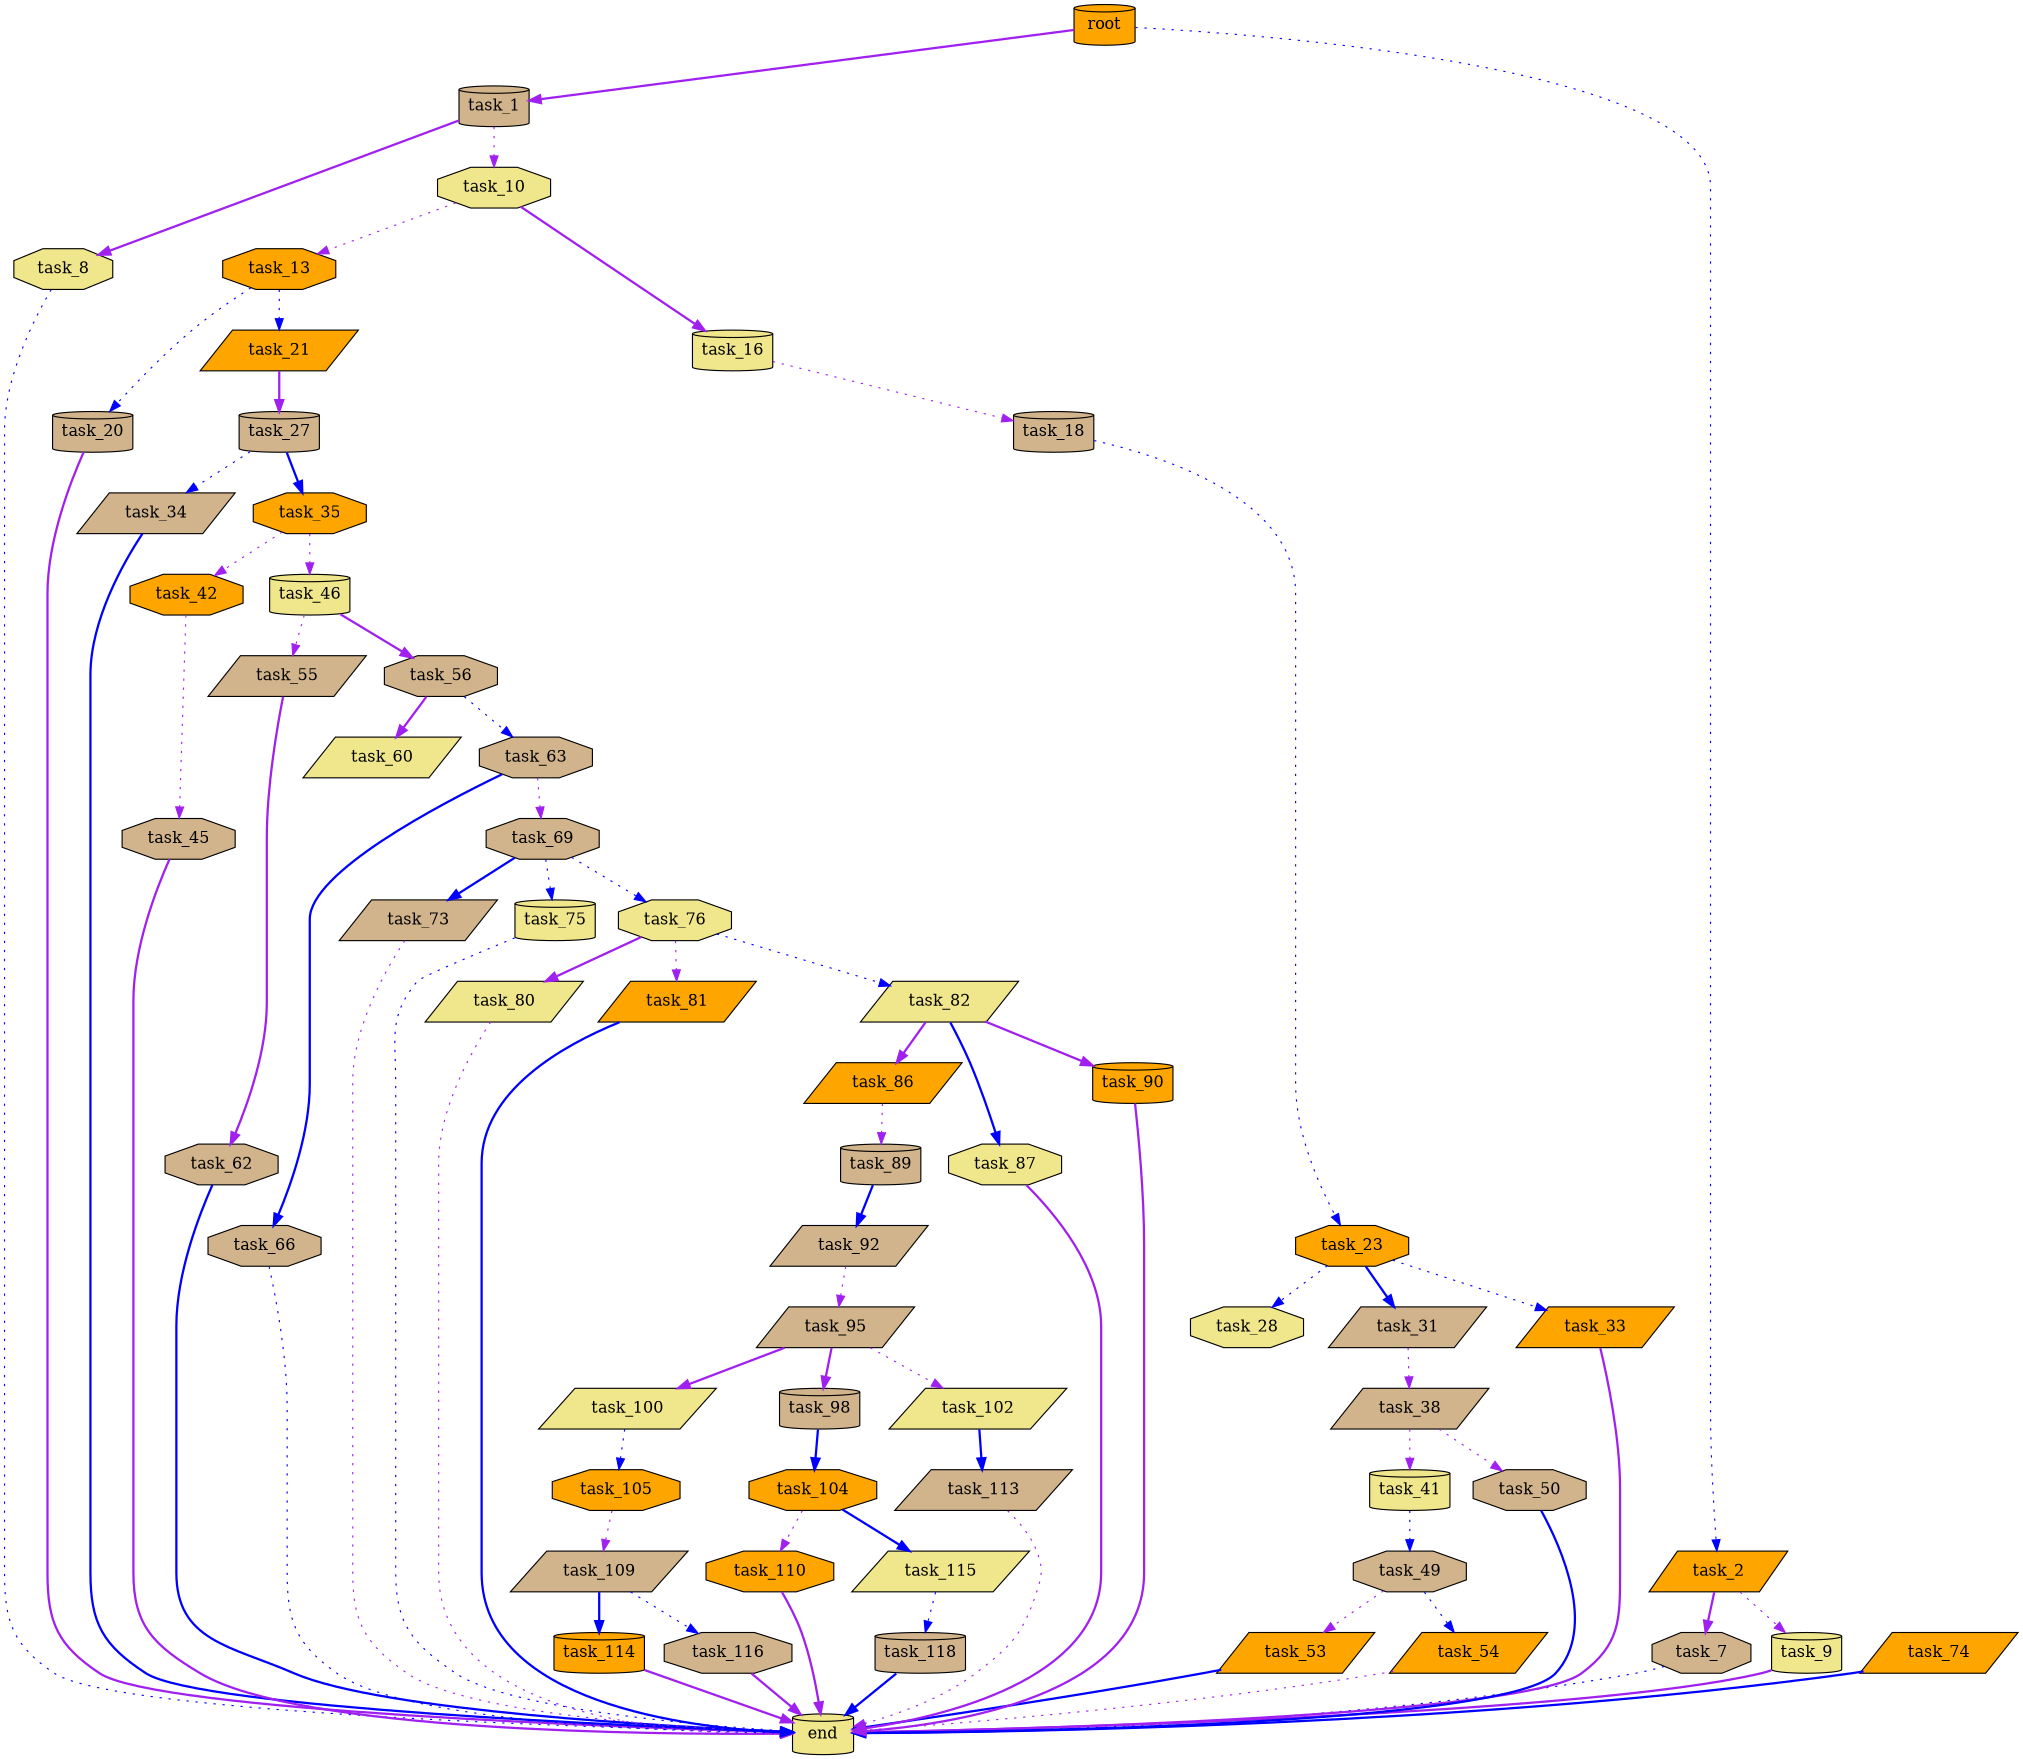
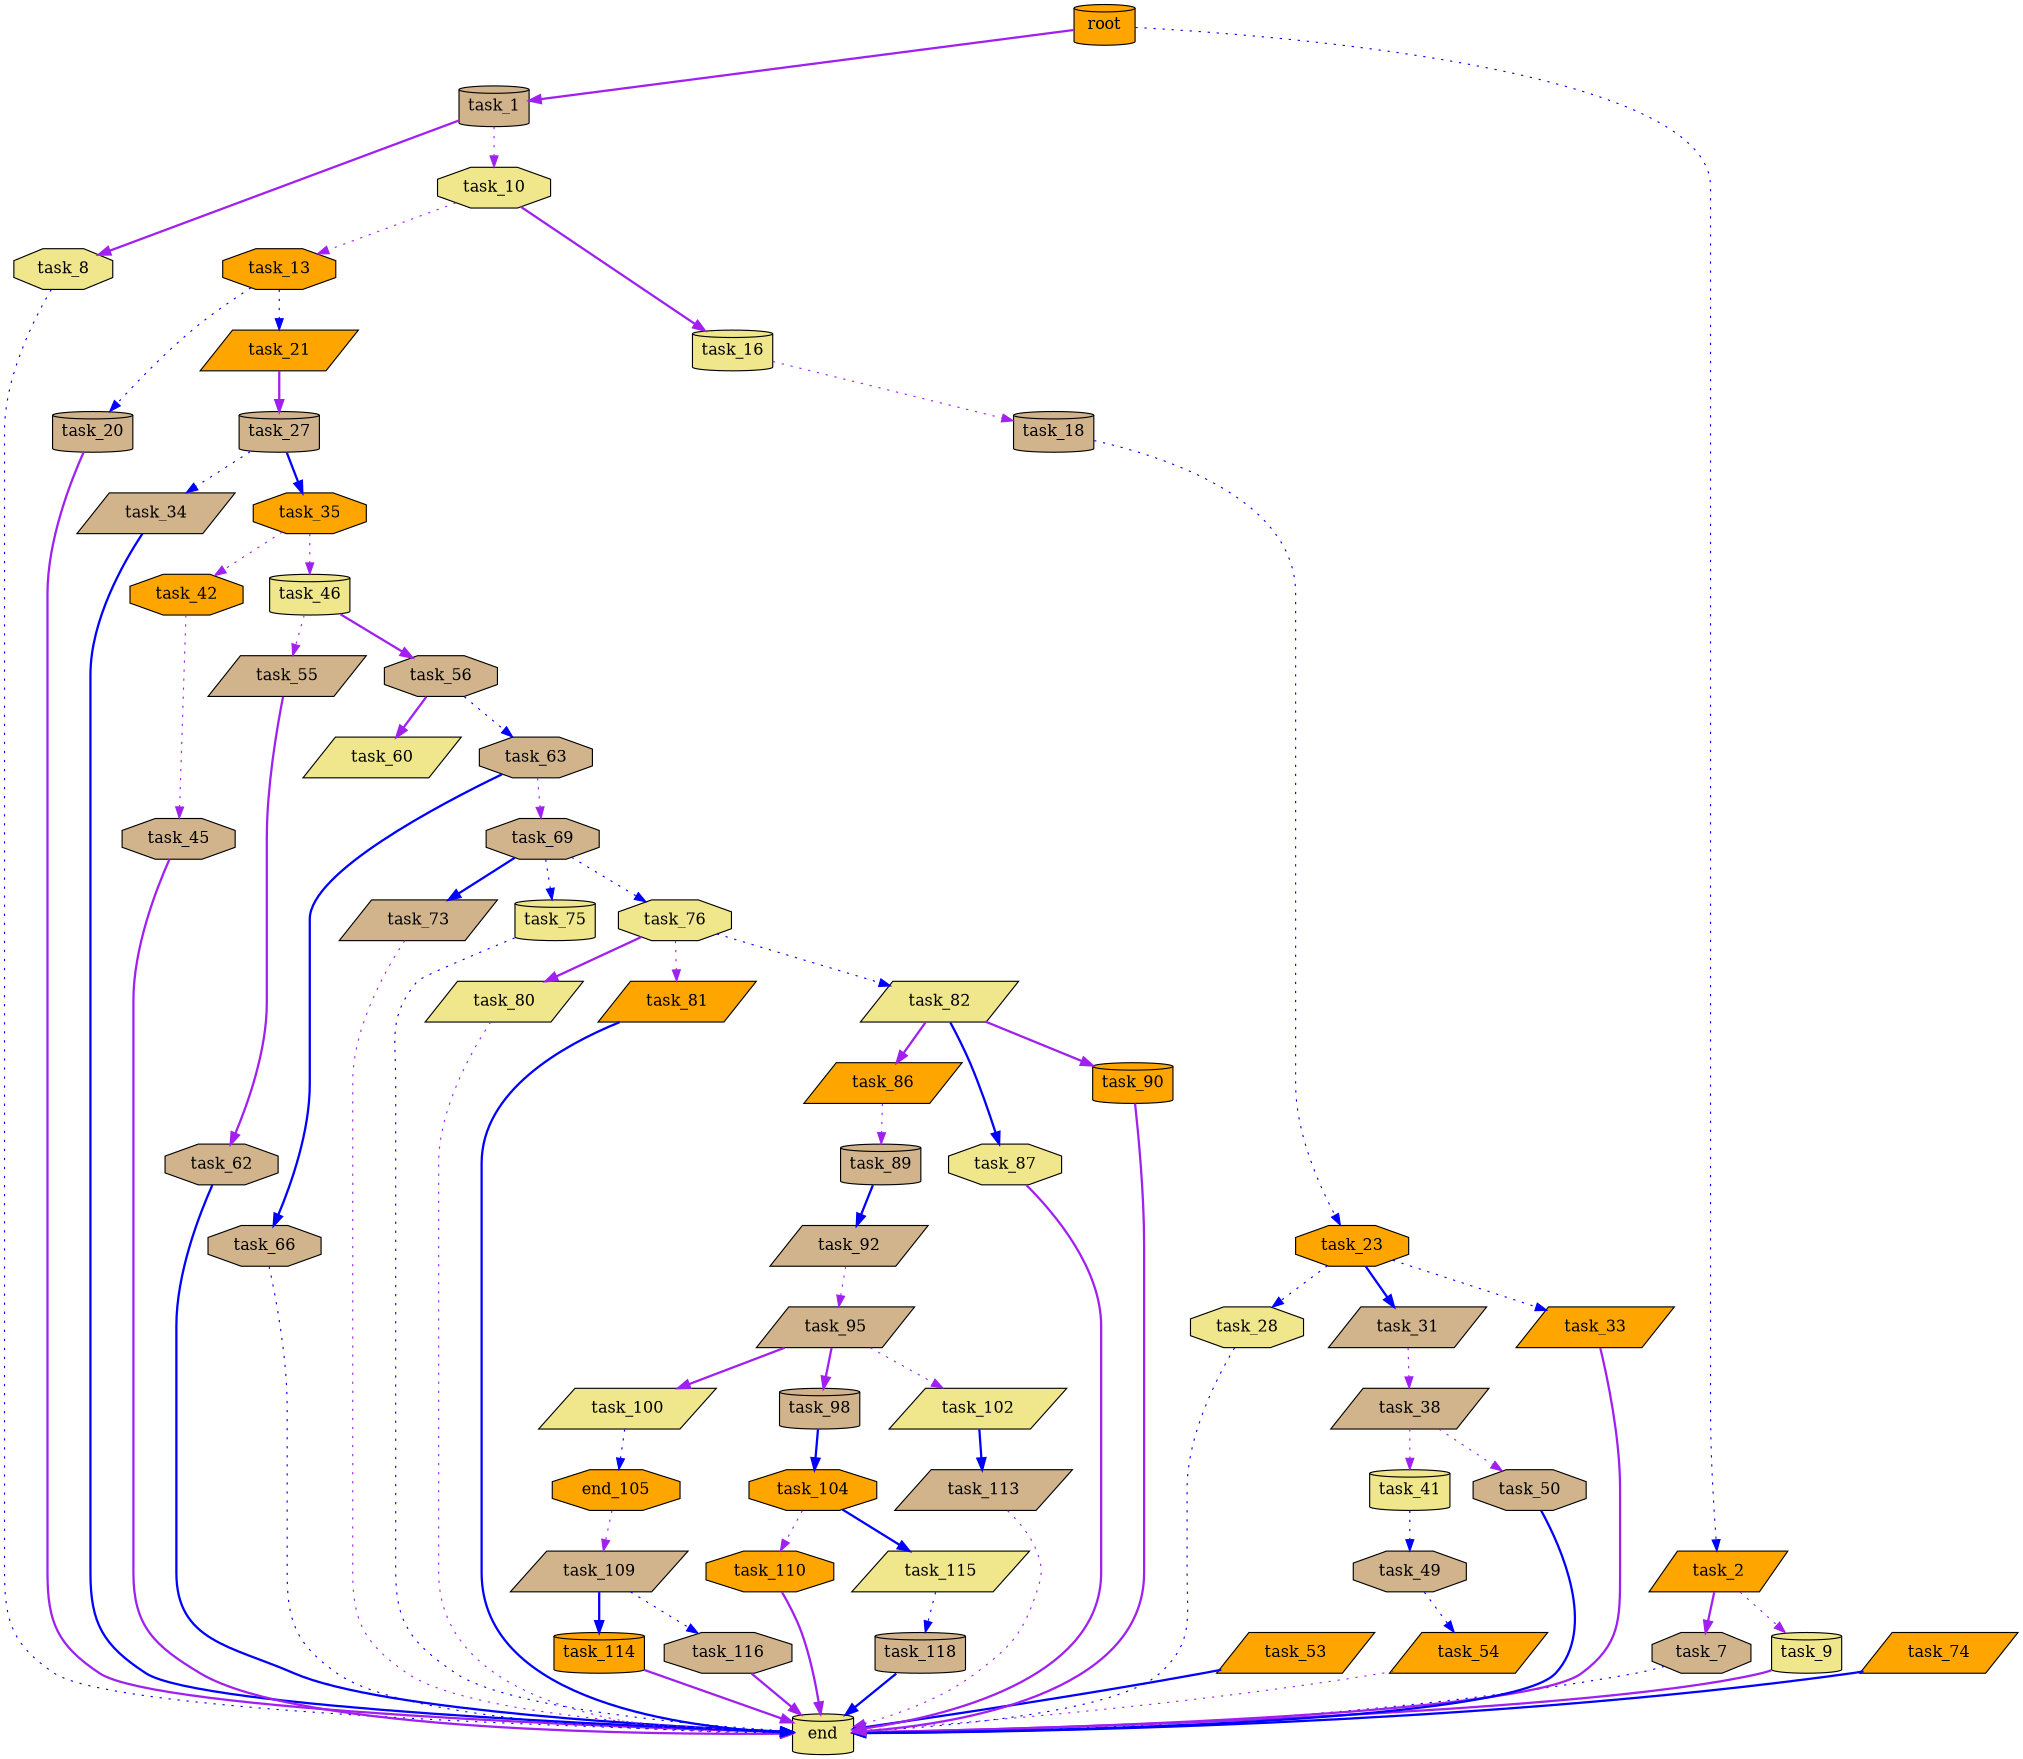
(616, 1490) -> (616, 1490)
(1358, 1608) -> none
none -> (1173, 1658)
